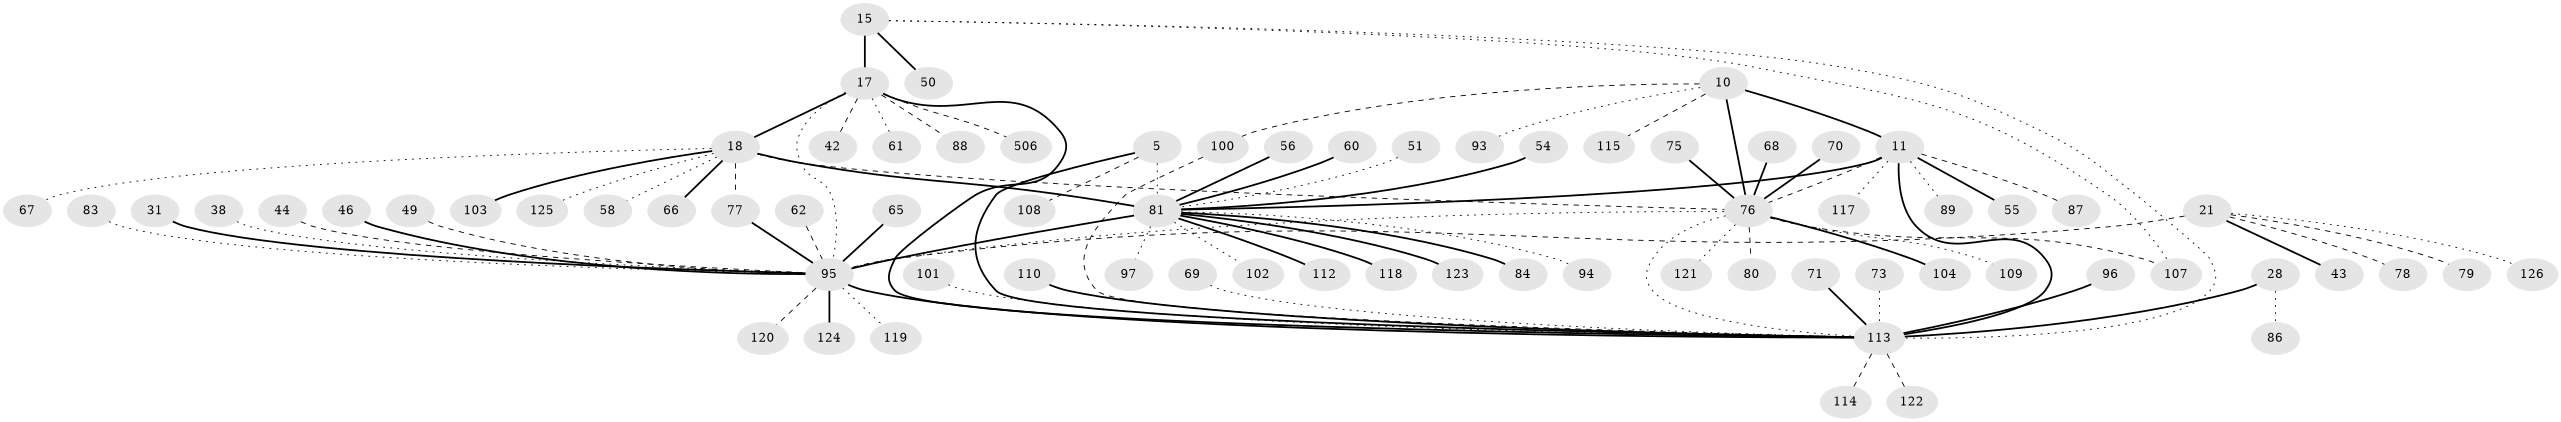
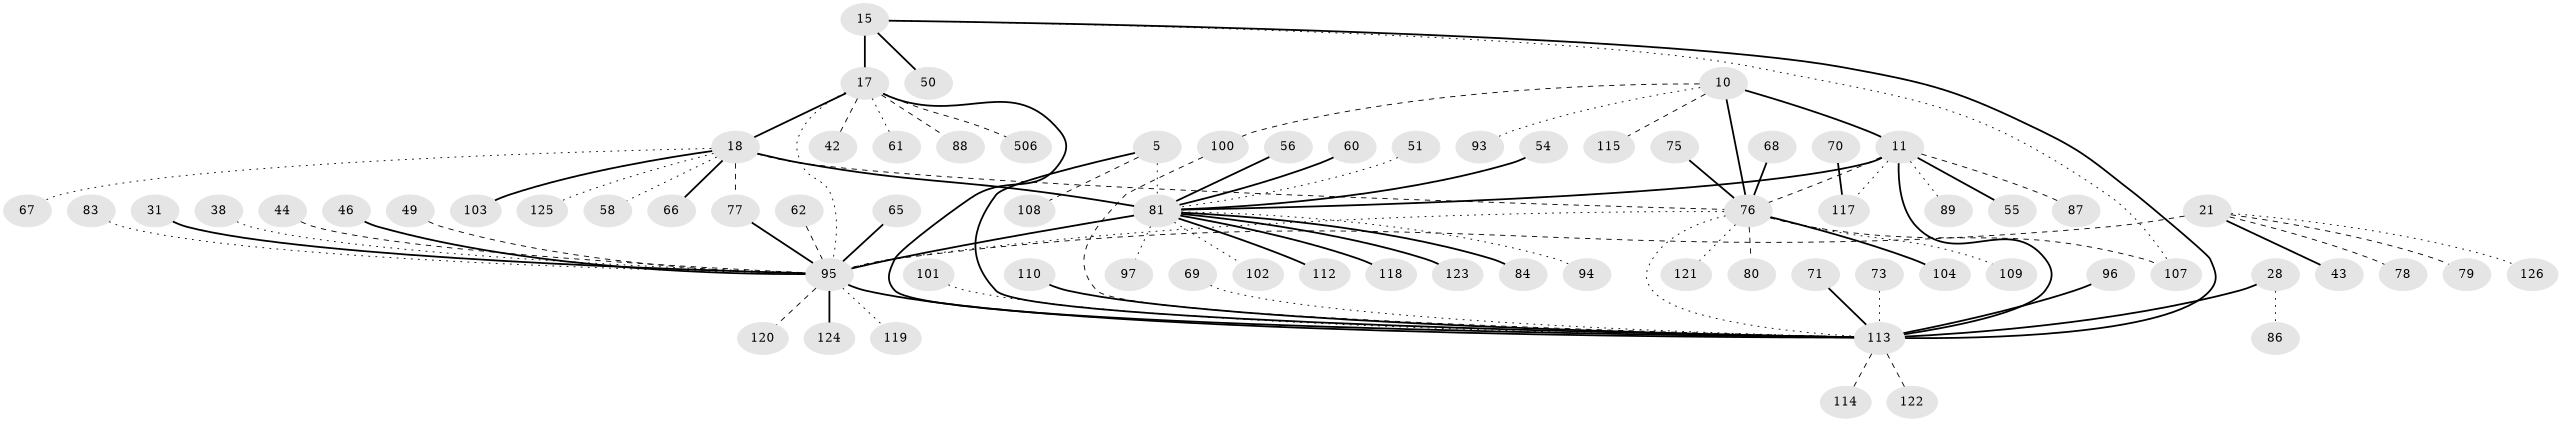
(1750, 55) -> (1750, 55)
(1787, 183) -> (1840, 180)
